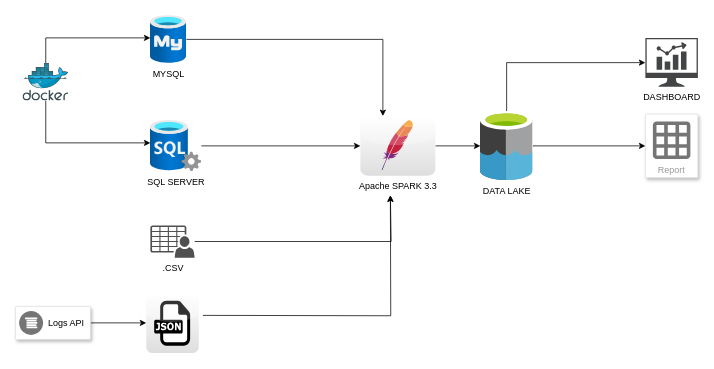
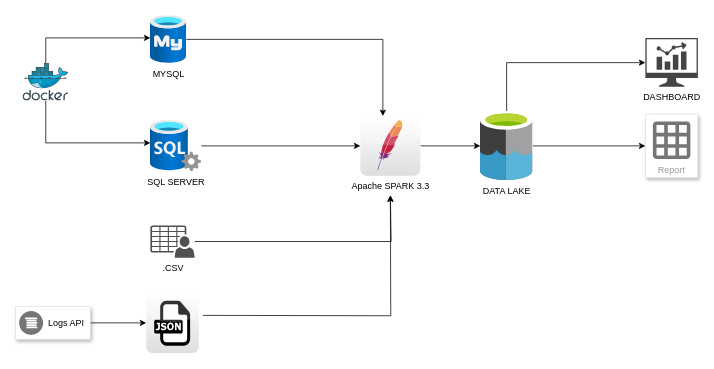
(398, 146) -> (390, 146)
